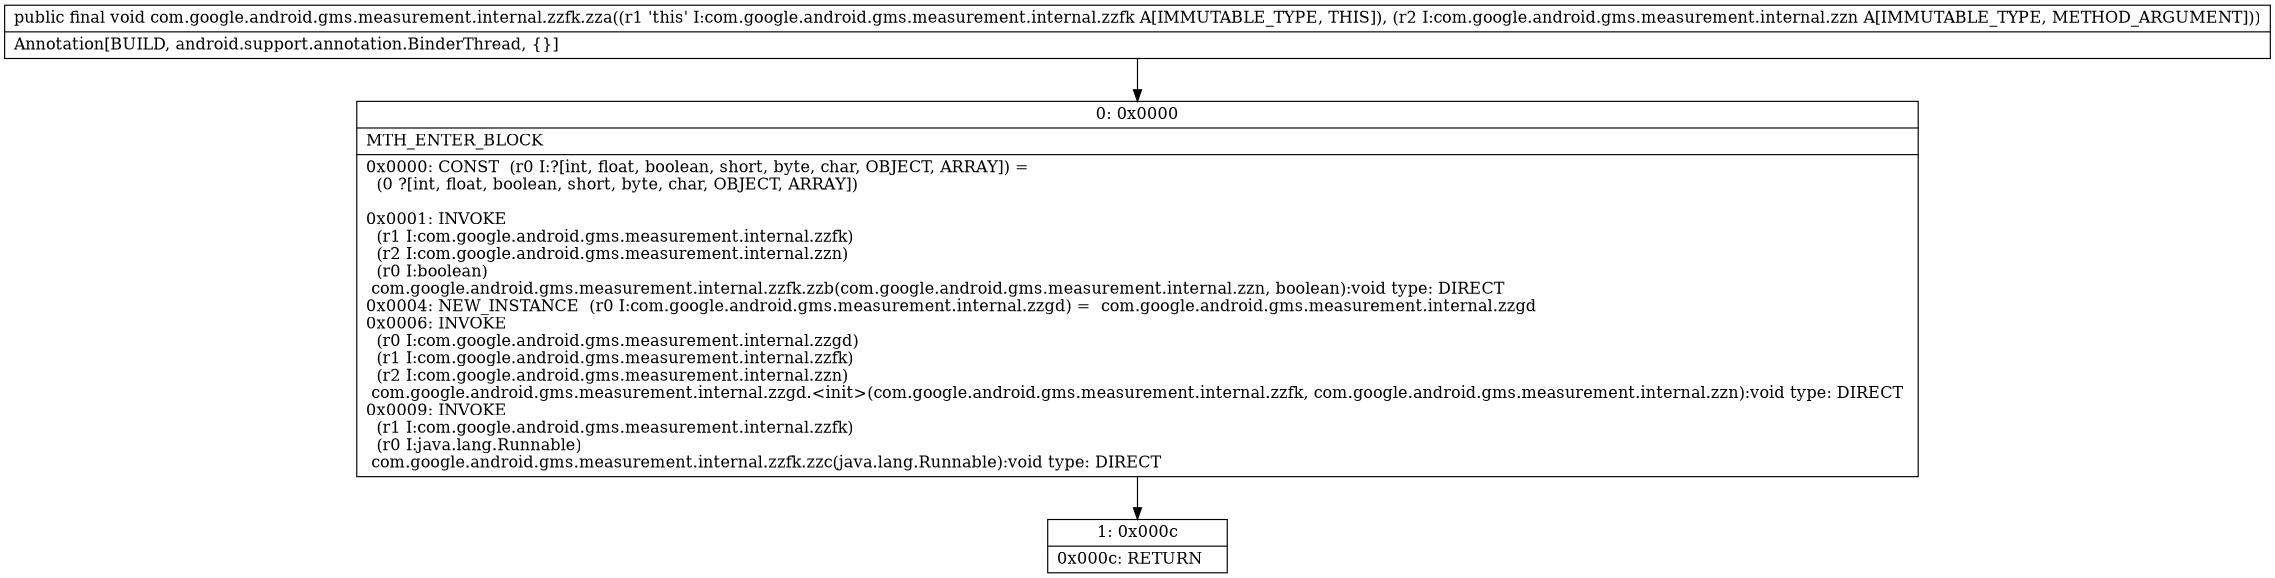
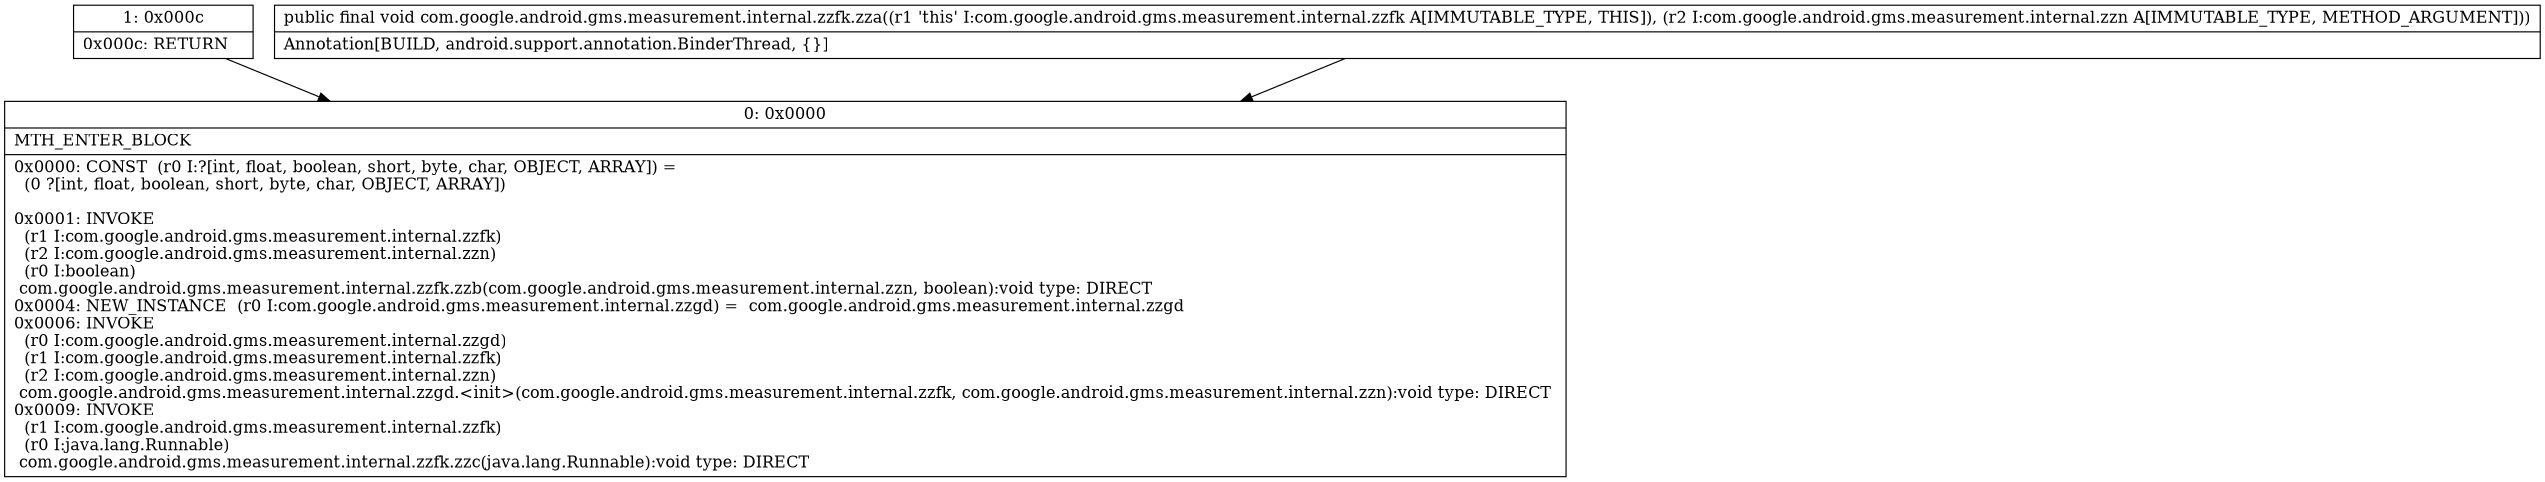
(1137, 492) -> (272, 78)
